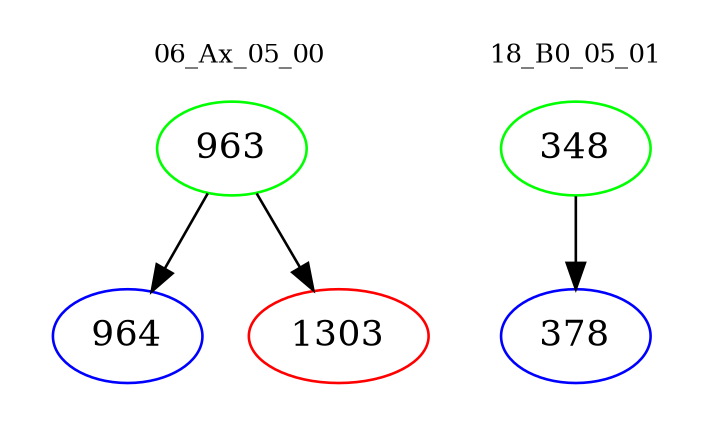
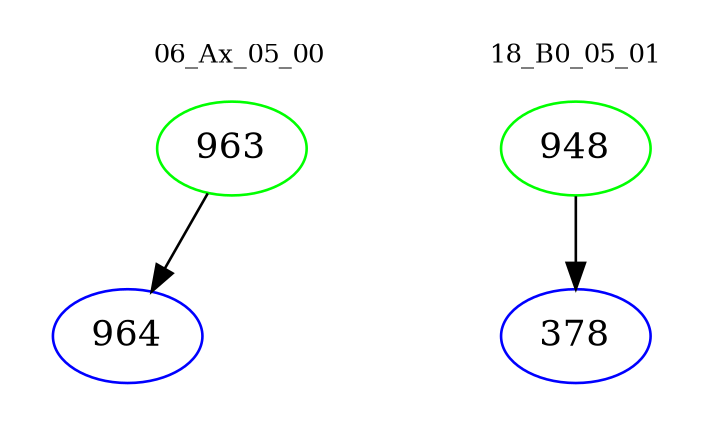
(576, 149) -> (576, 149)
(339, 336) -> none
